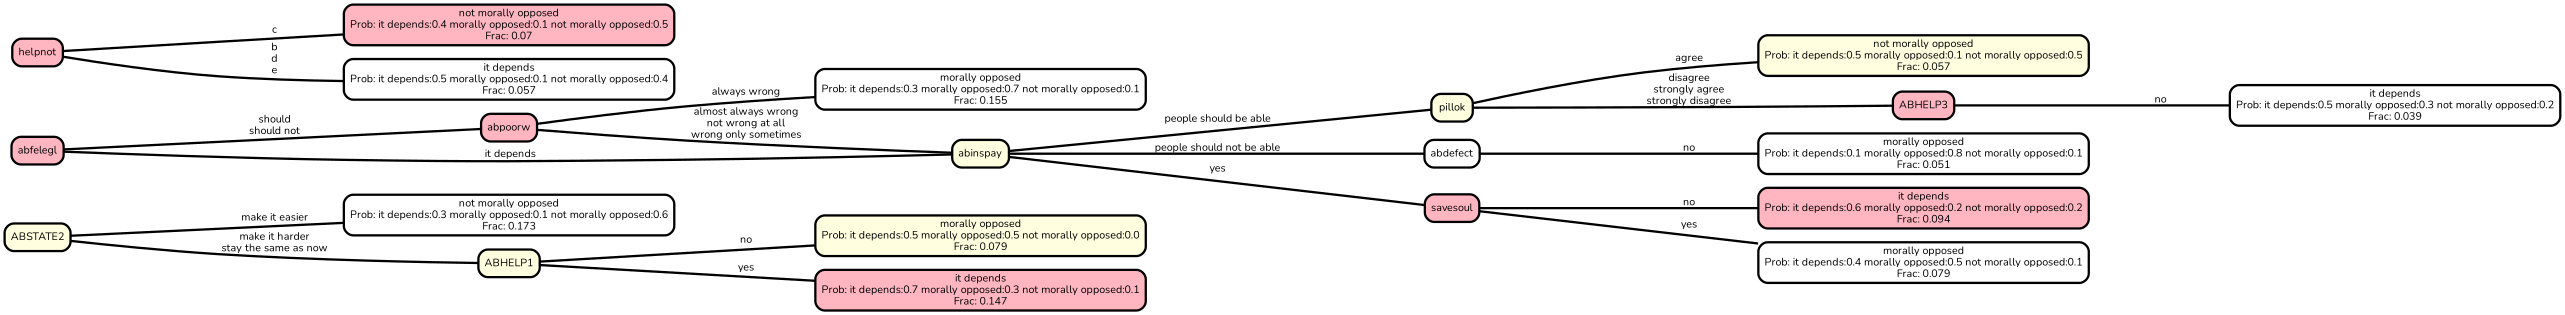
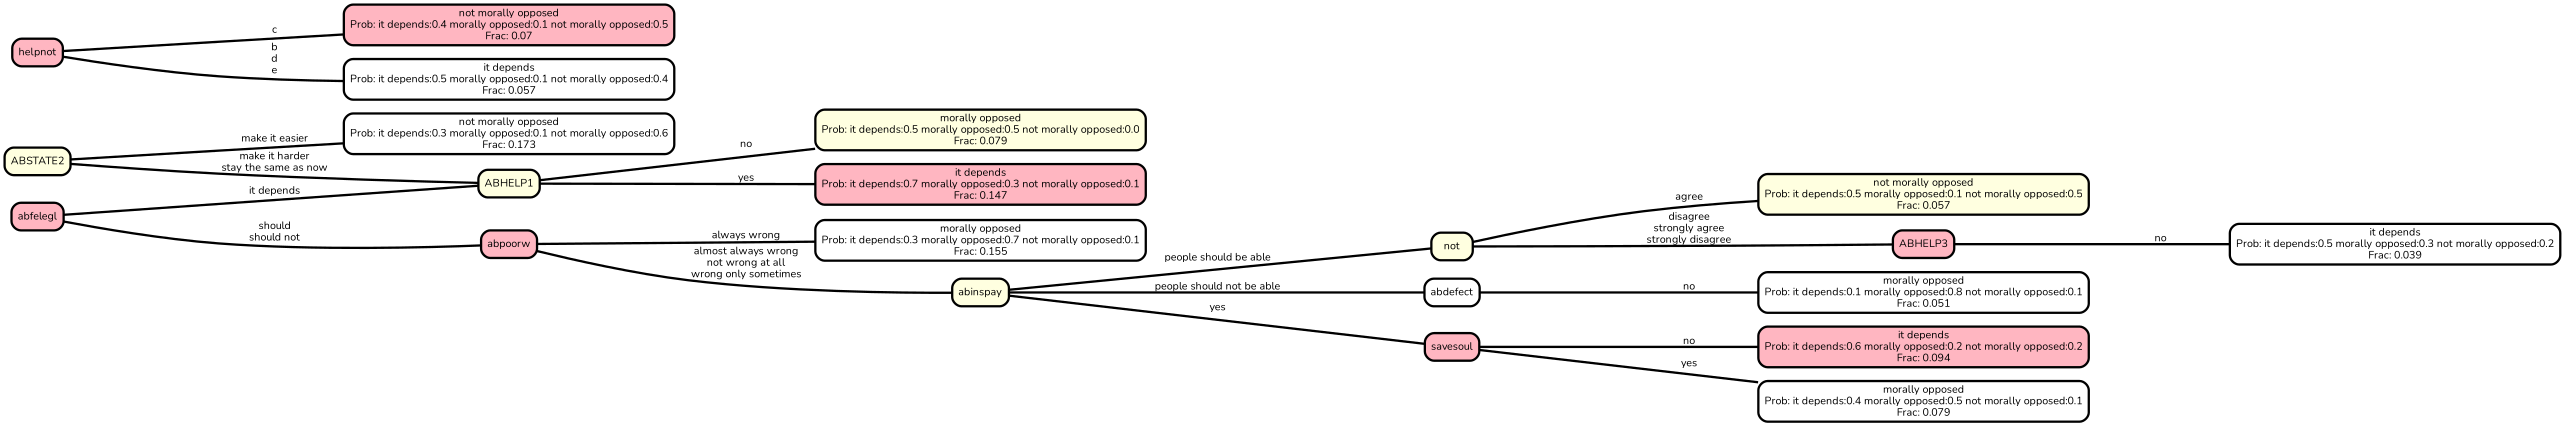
(1452, 108) -> (1452, 246)
(508, 161) -> (271, 200)
